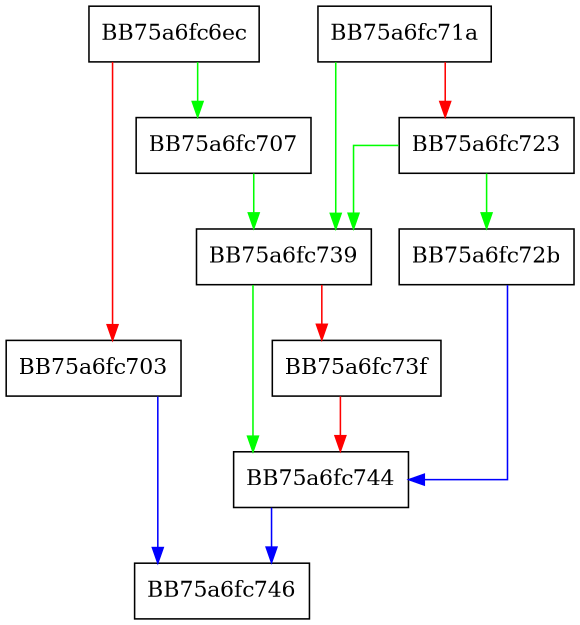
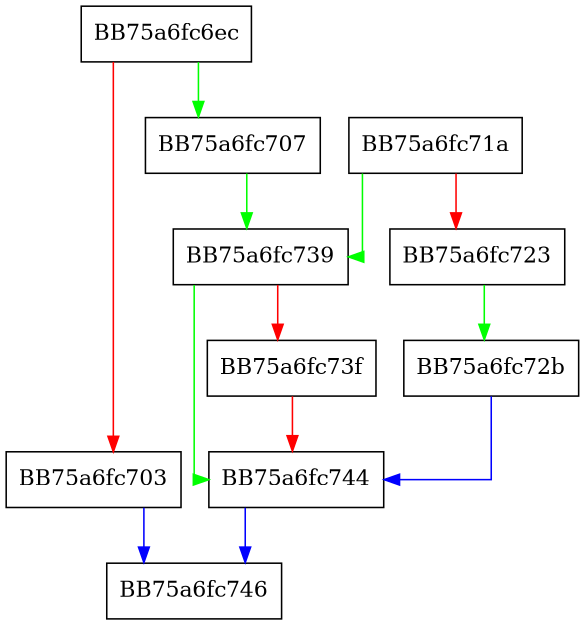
(354, 157) -> none
